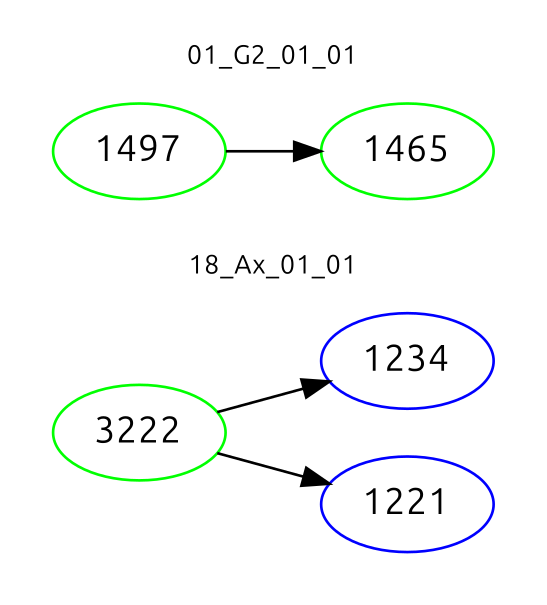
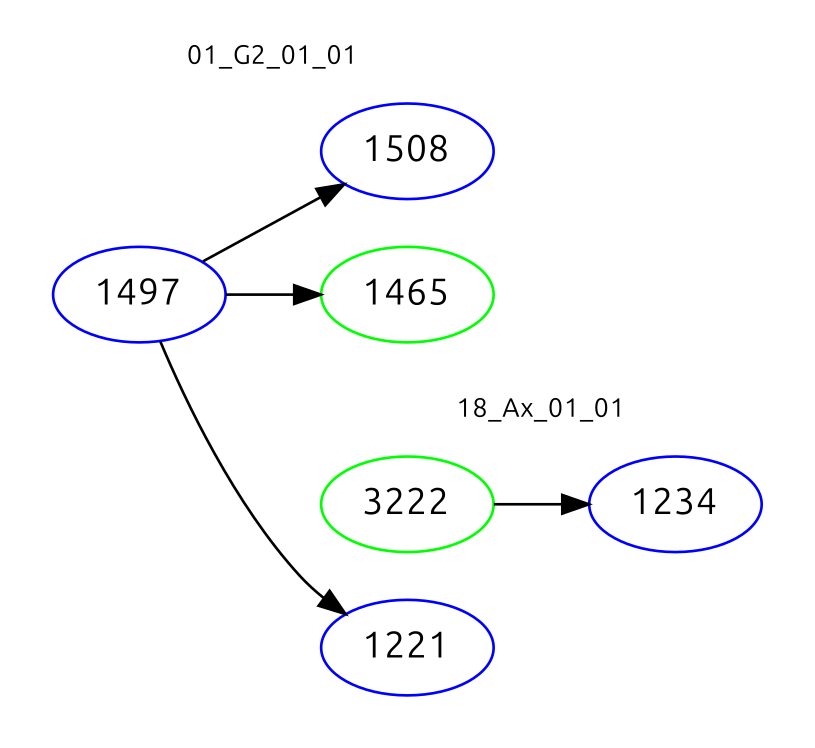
(139, 151) -> (139, 295)
none -> (407, 151)
(261, 465) -> (229, 478)
